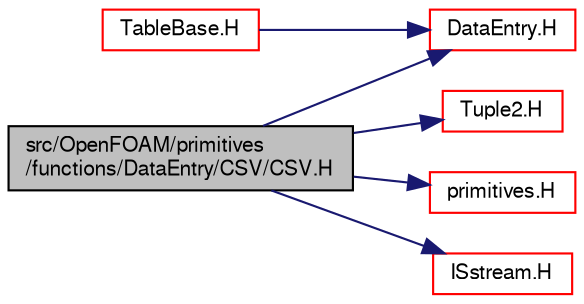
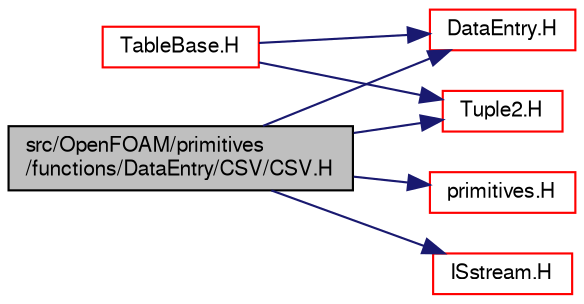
none -> (340, 79)
